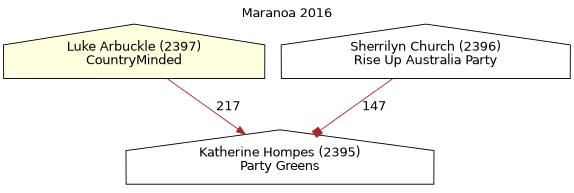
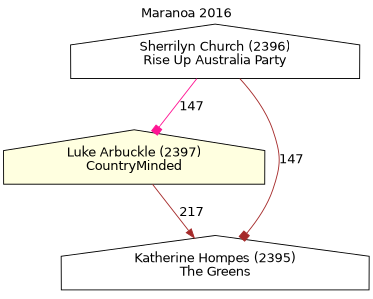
none -> (178, 102)
(280, 160) -> (215, 266)
